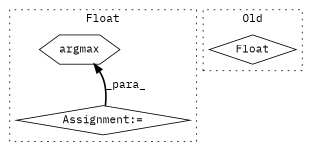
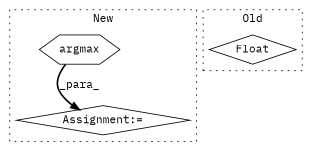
(103, 19) -> (103, 19)
(105, 88) -> (58, 87)
